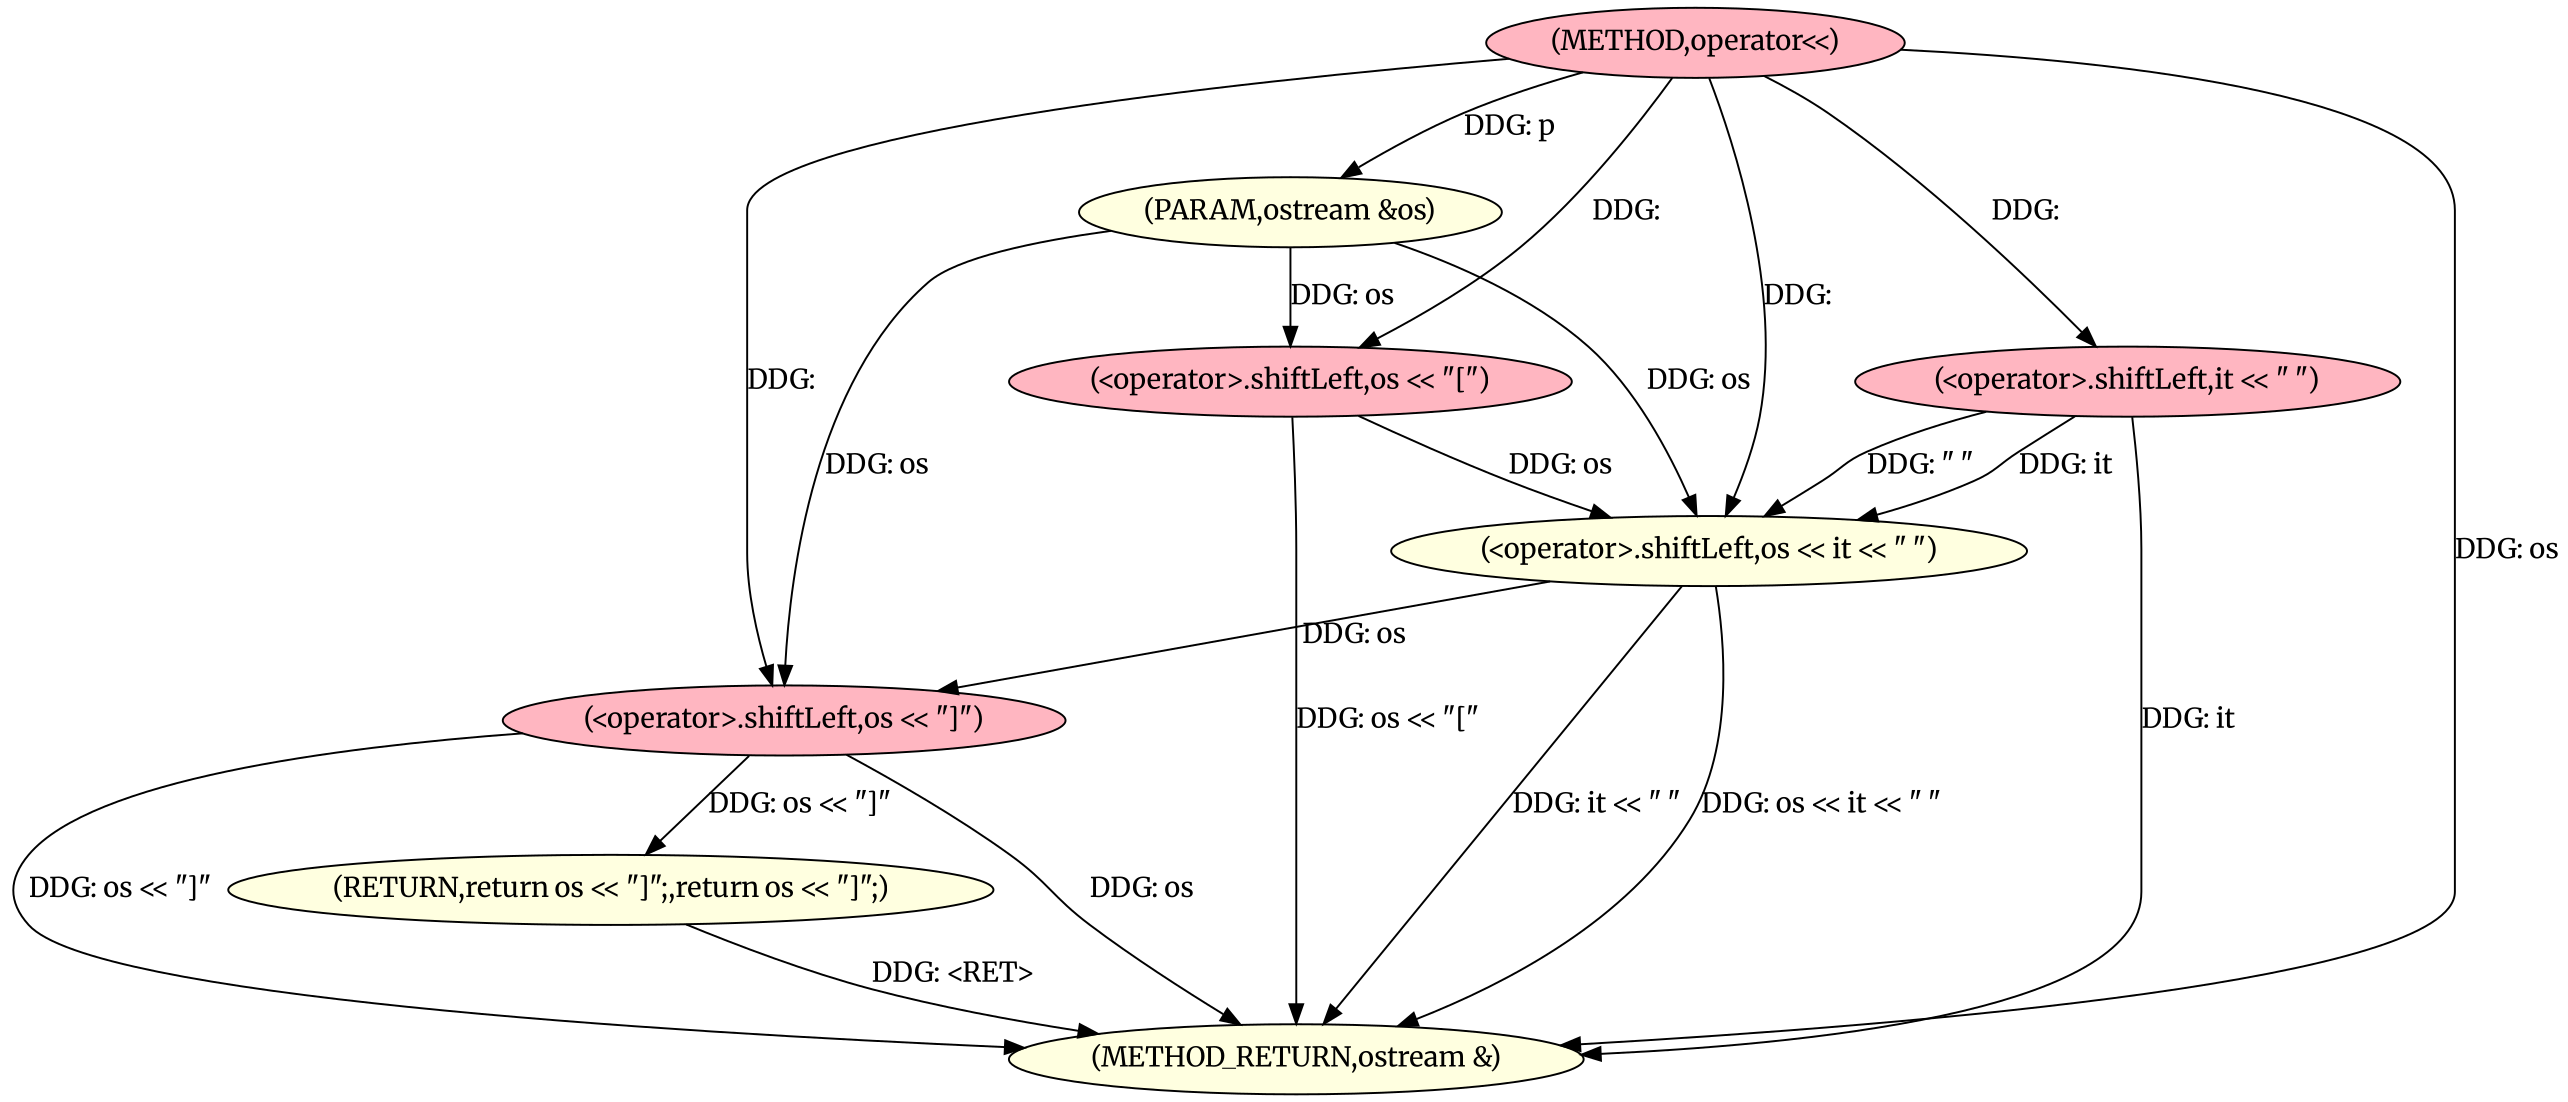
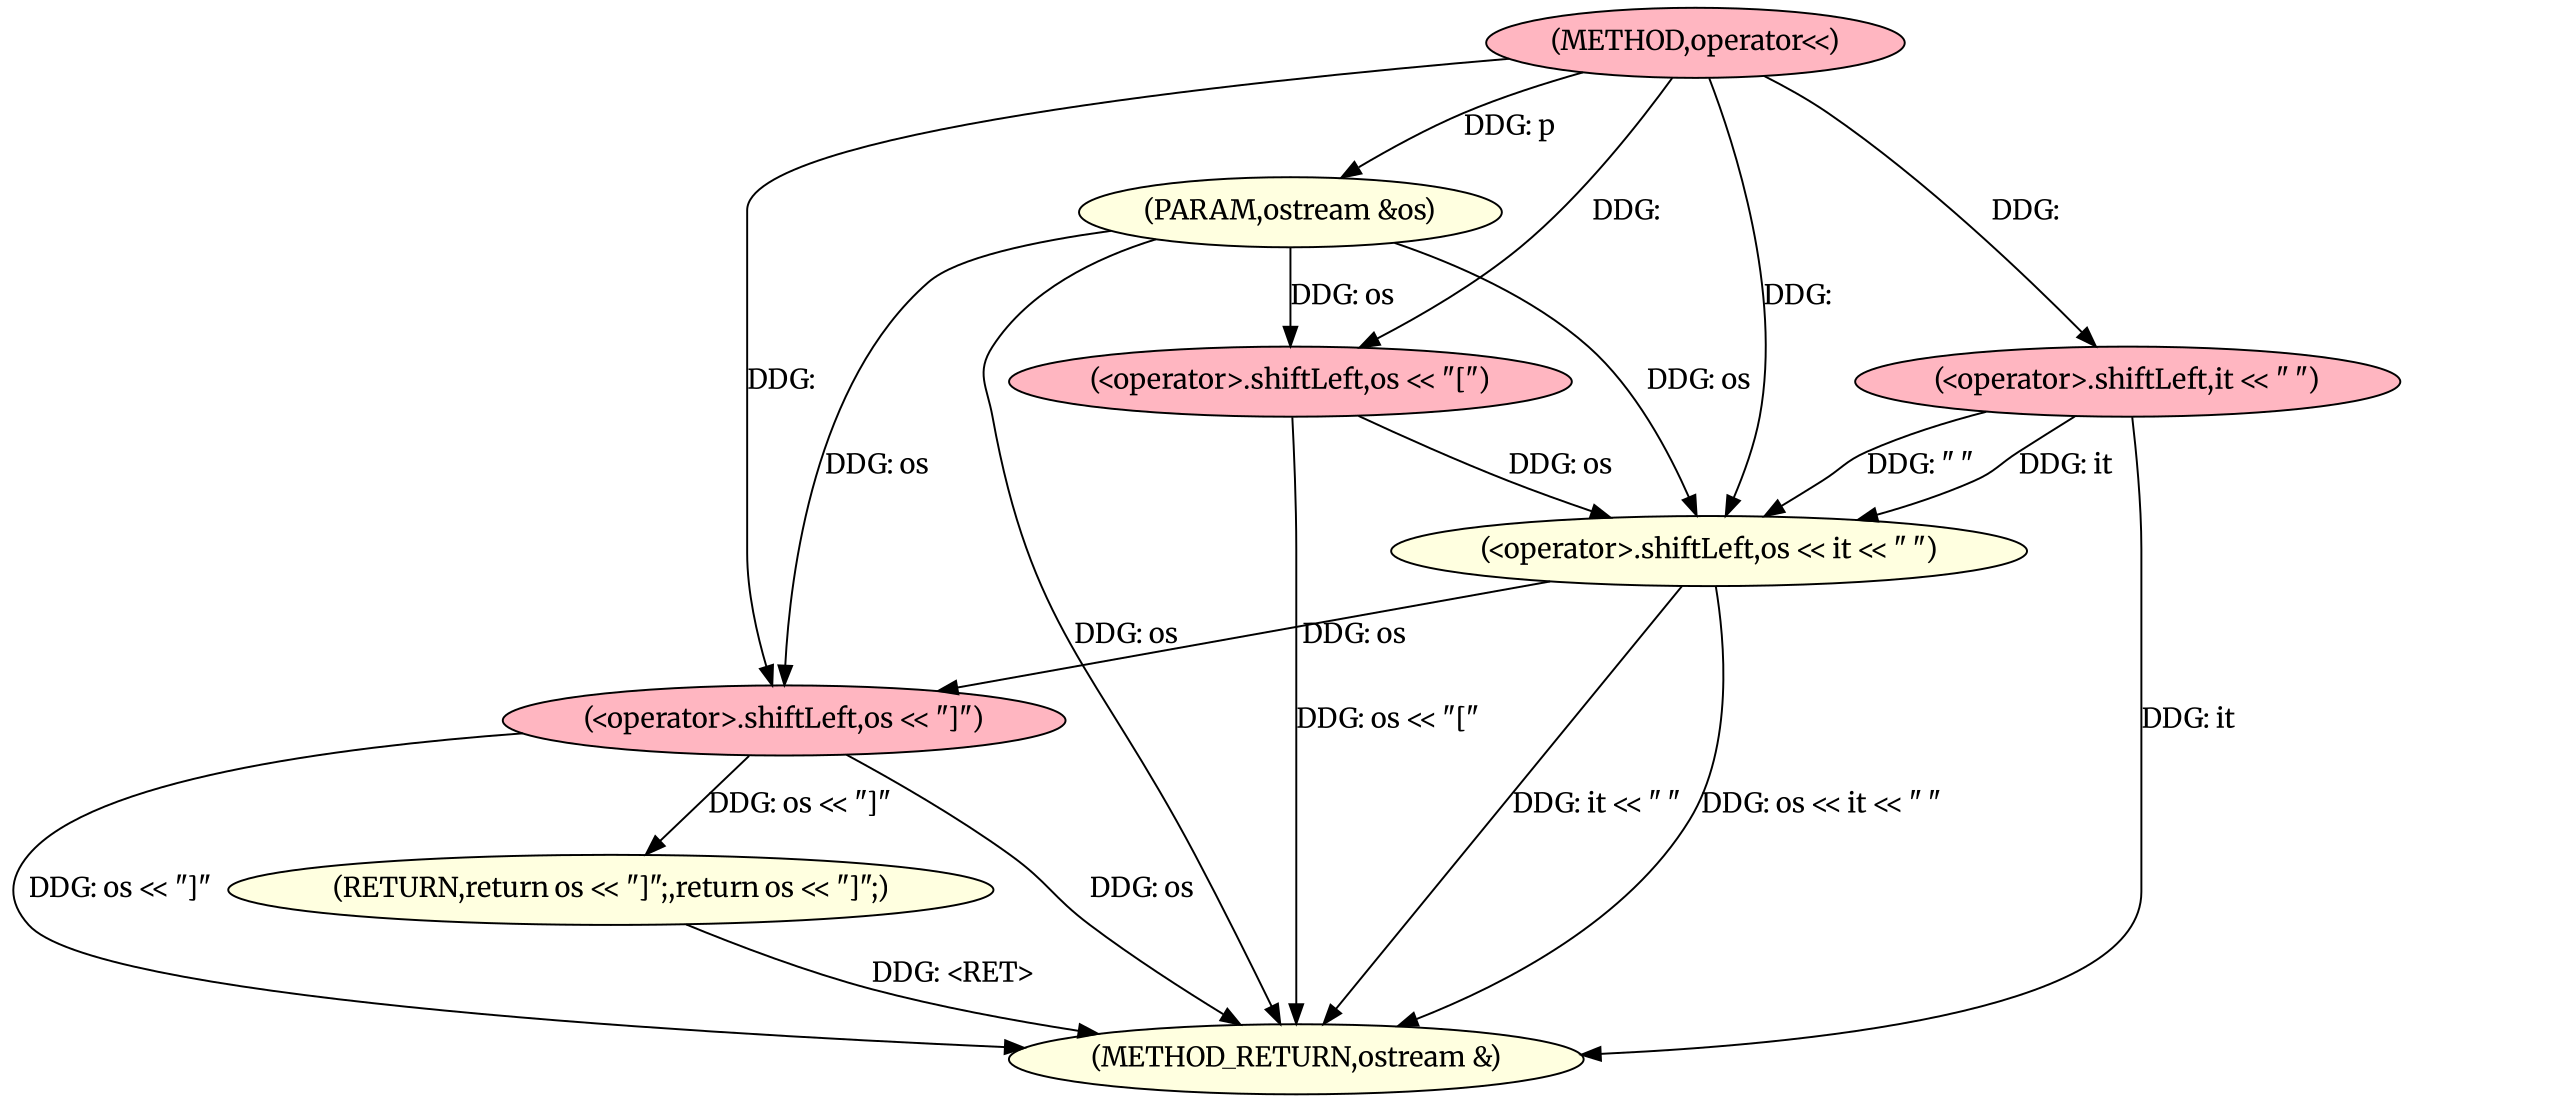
(2455, 700) -> (1048, 600)
